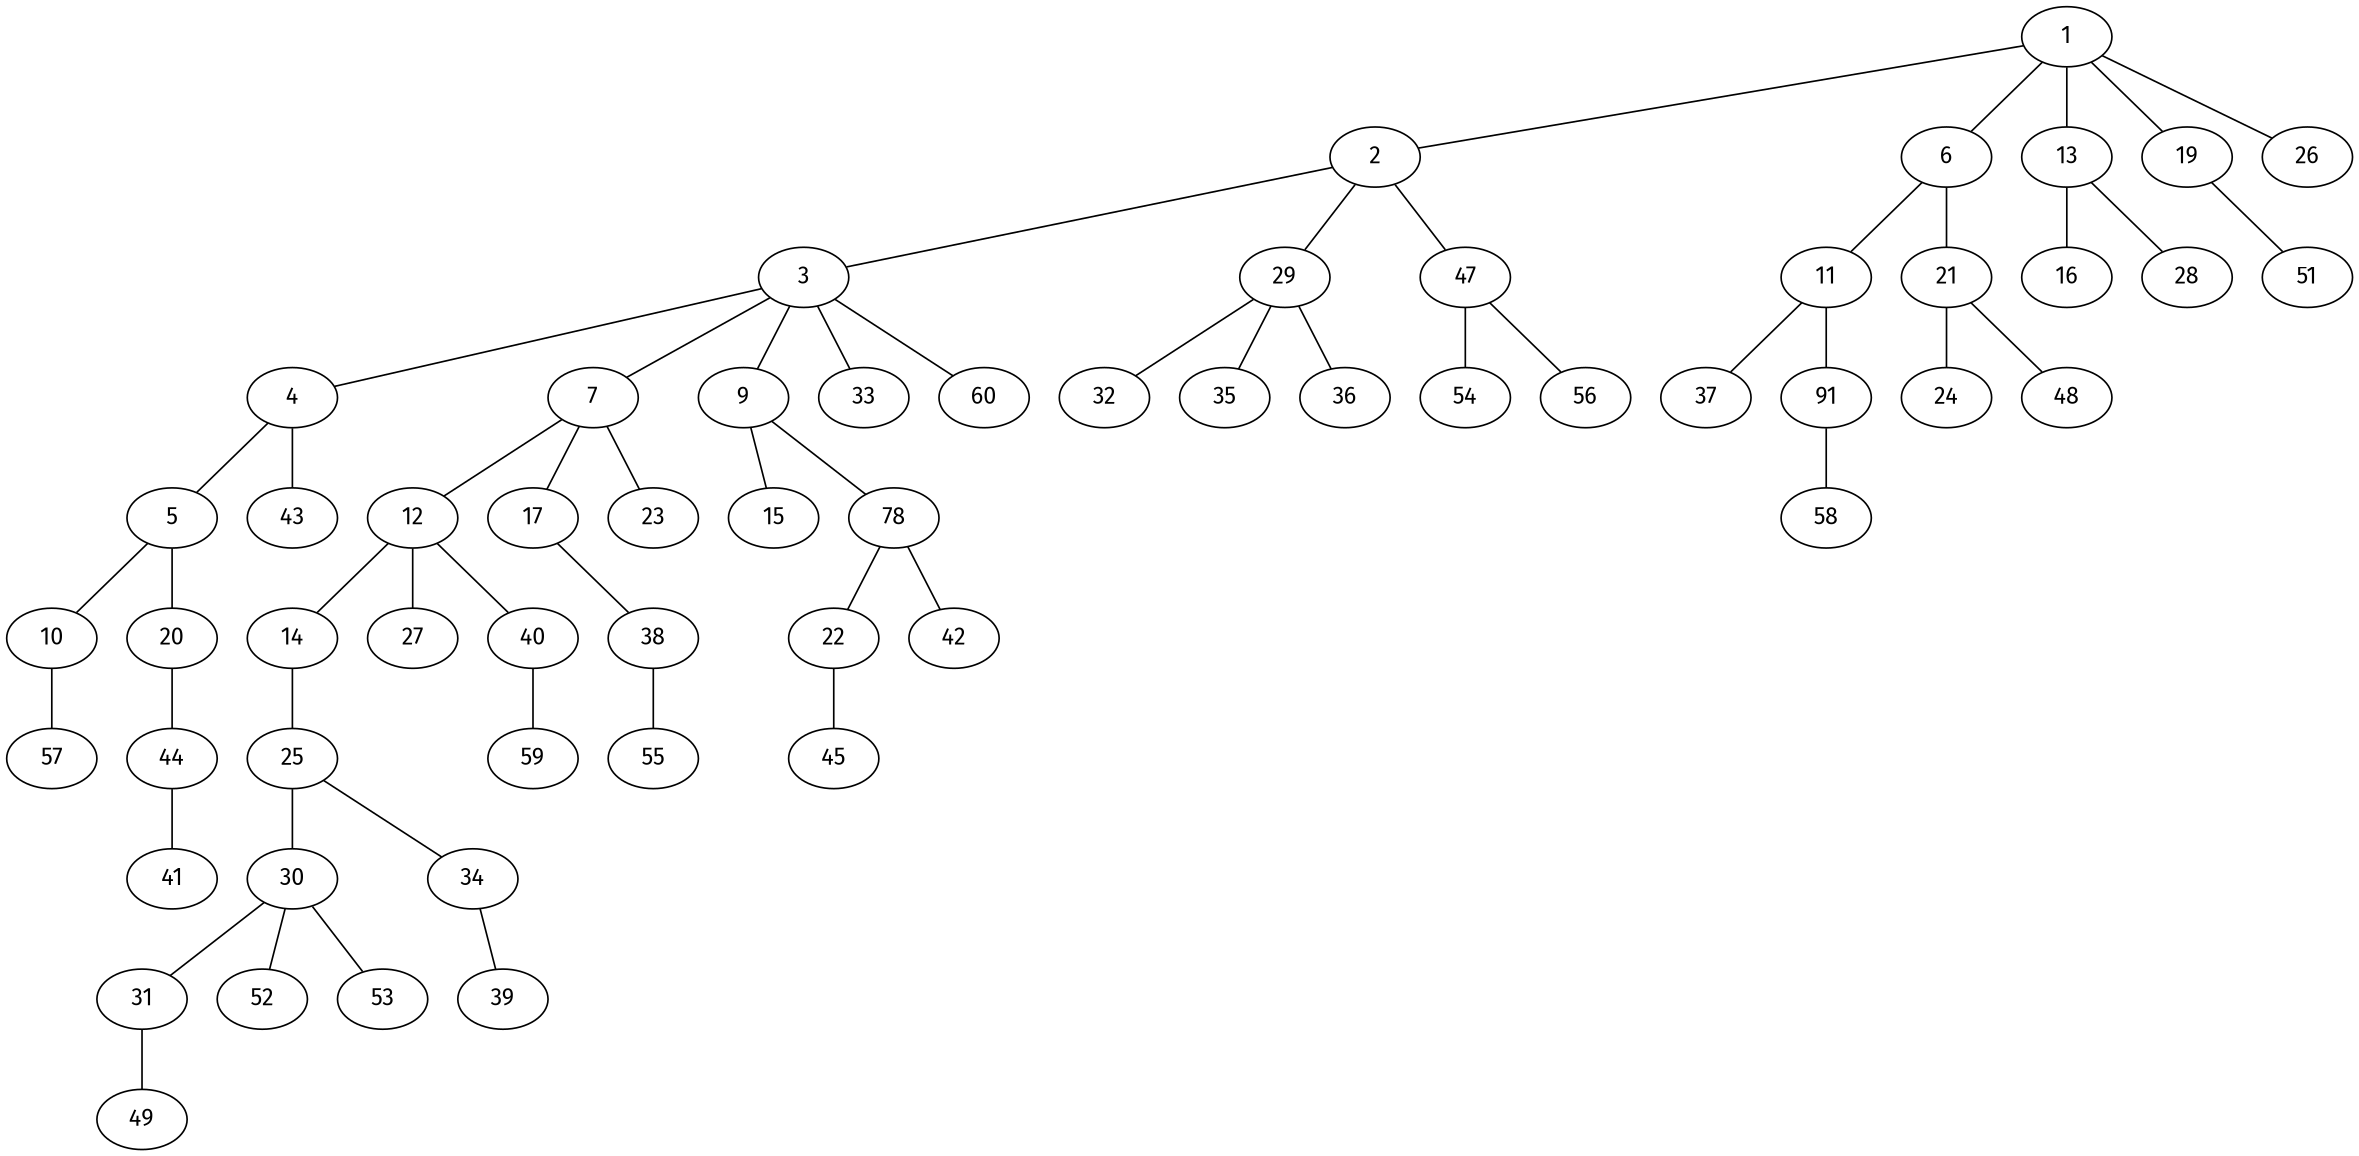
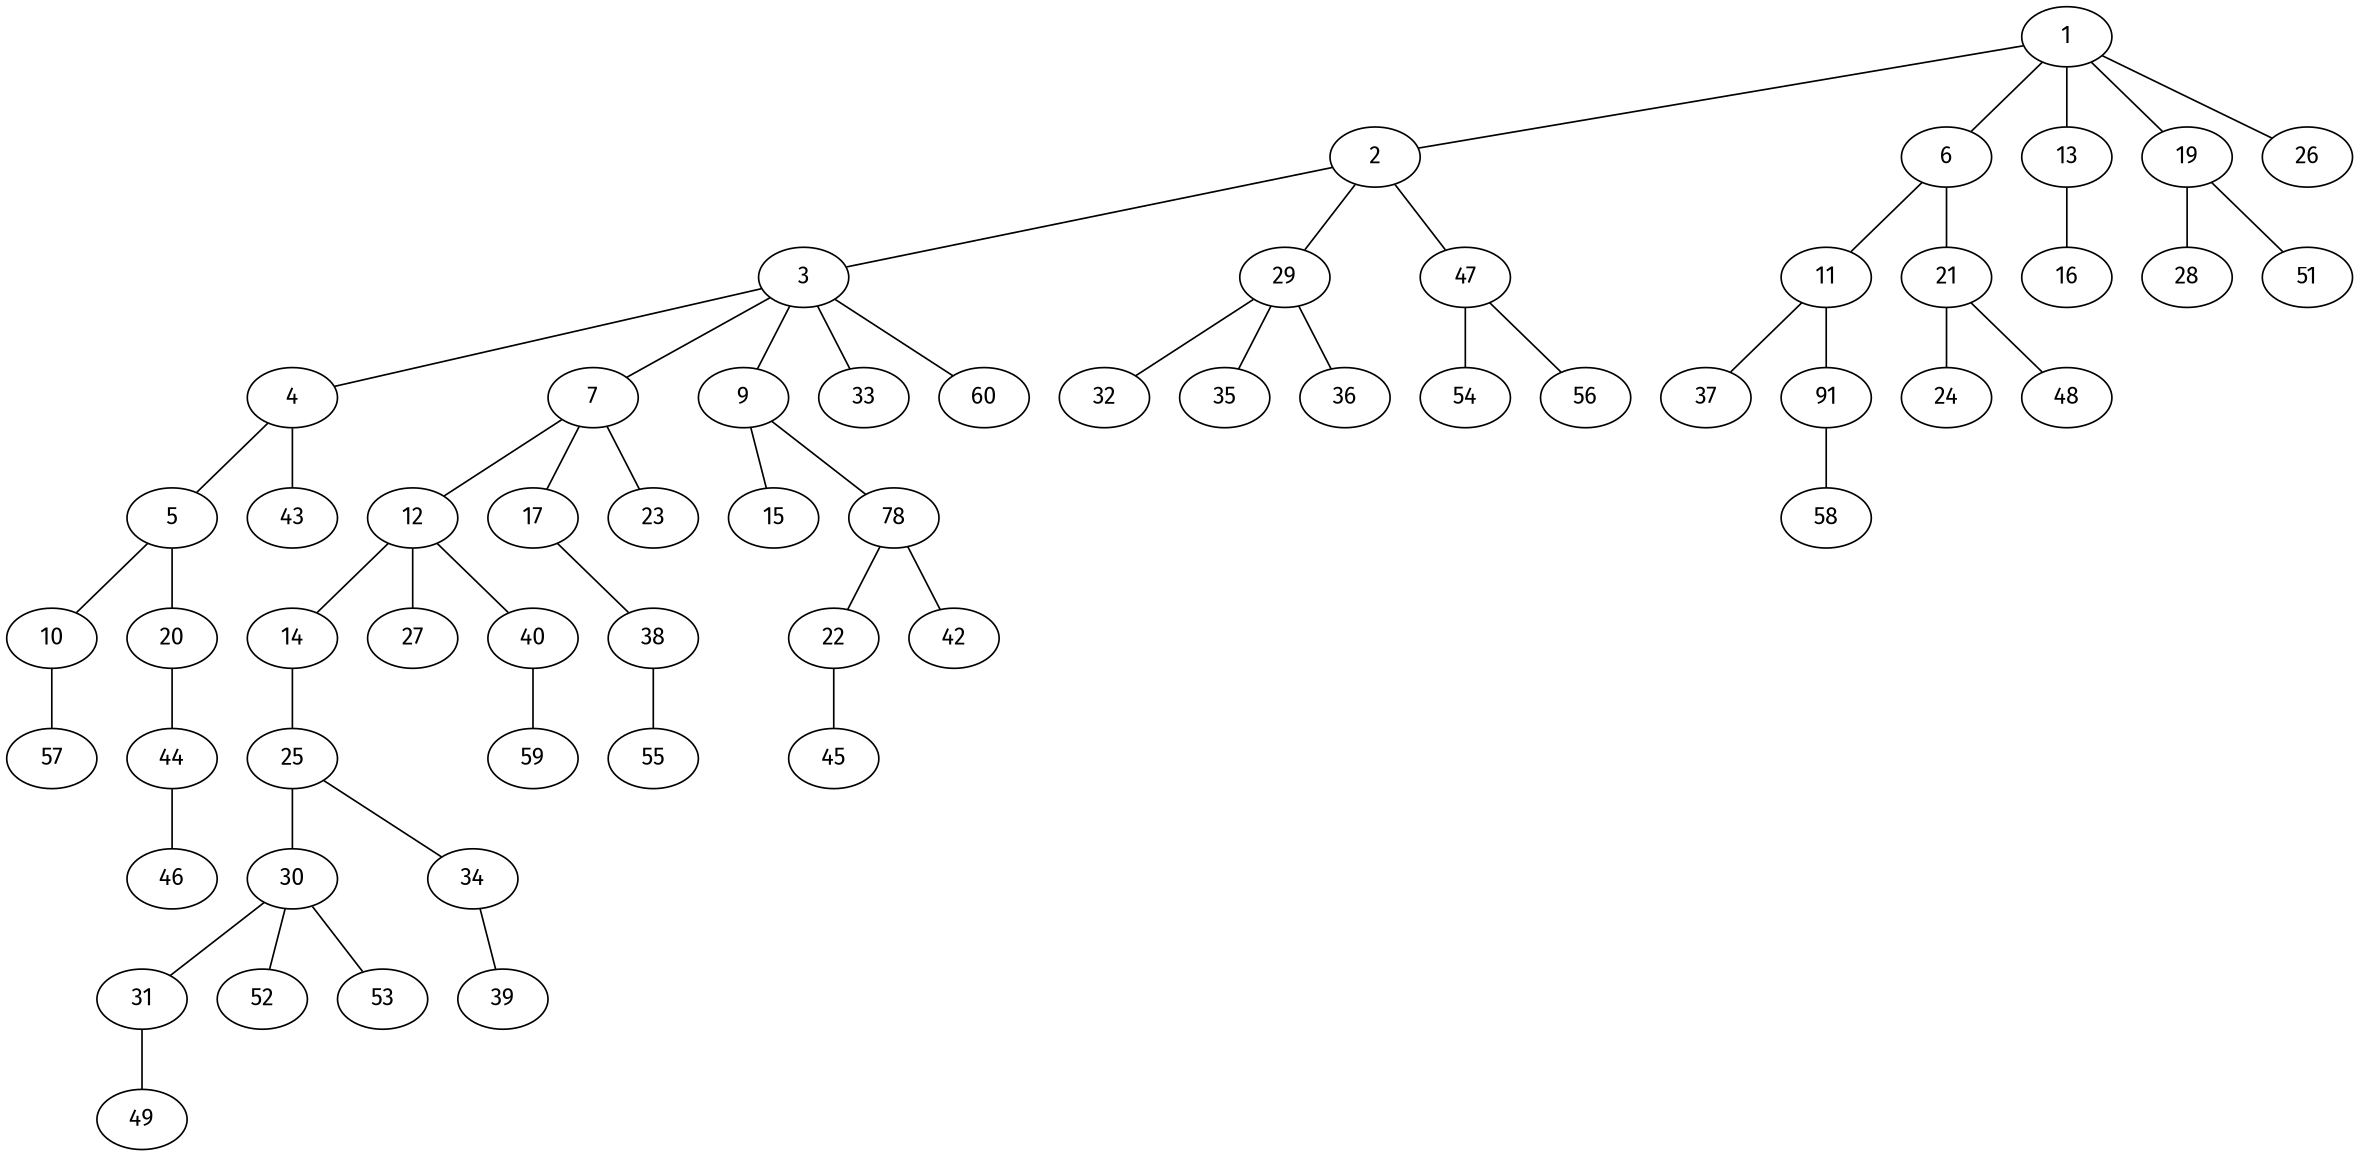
(2127, 217) -> (2187, 217)
(172, 879) -> (172, 879)
